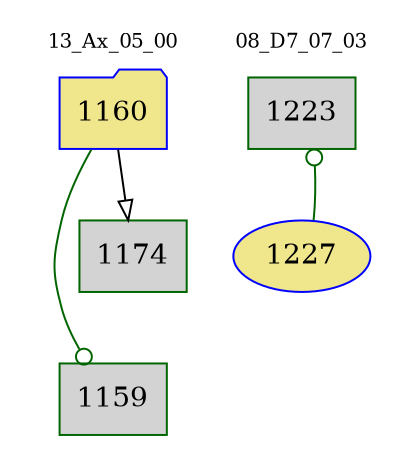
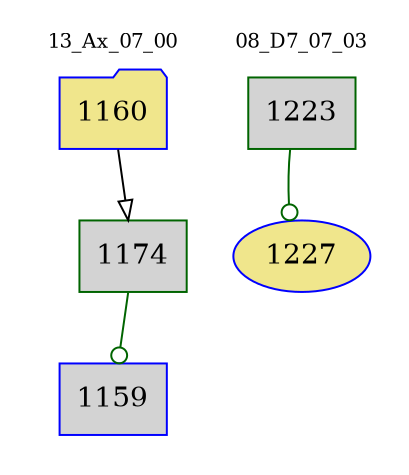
(113, 43) -> (113, 43)
(315, 193) -> (289, 177)
(56, 248) -> (124, 320)
(113, 399) -> (113, 399)
